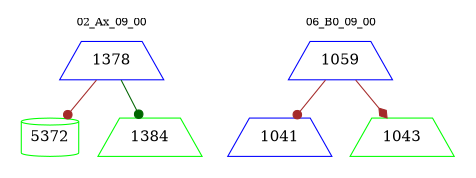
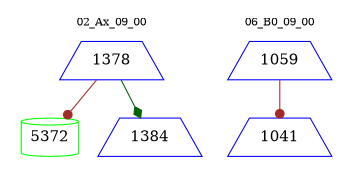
(129, 95) -> (128, 93)
(150, 137) -> (150, 137)
(402, 137) -> none
